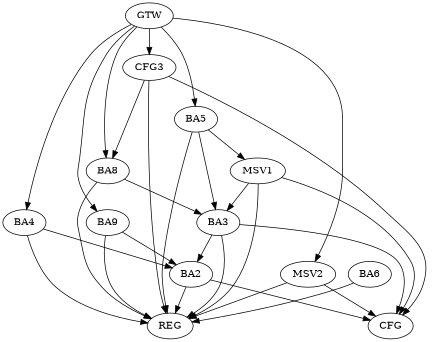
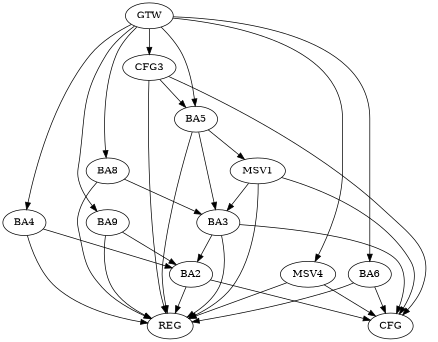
none -> (350, 70)
(130, 116) -> (170, 91)
(308, 274) -> (308, 274)
none -> (379, 297)
